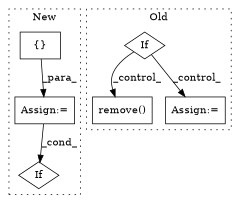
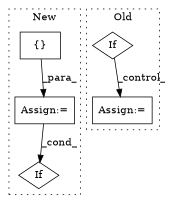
(122, 110) -> none
